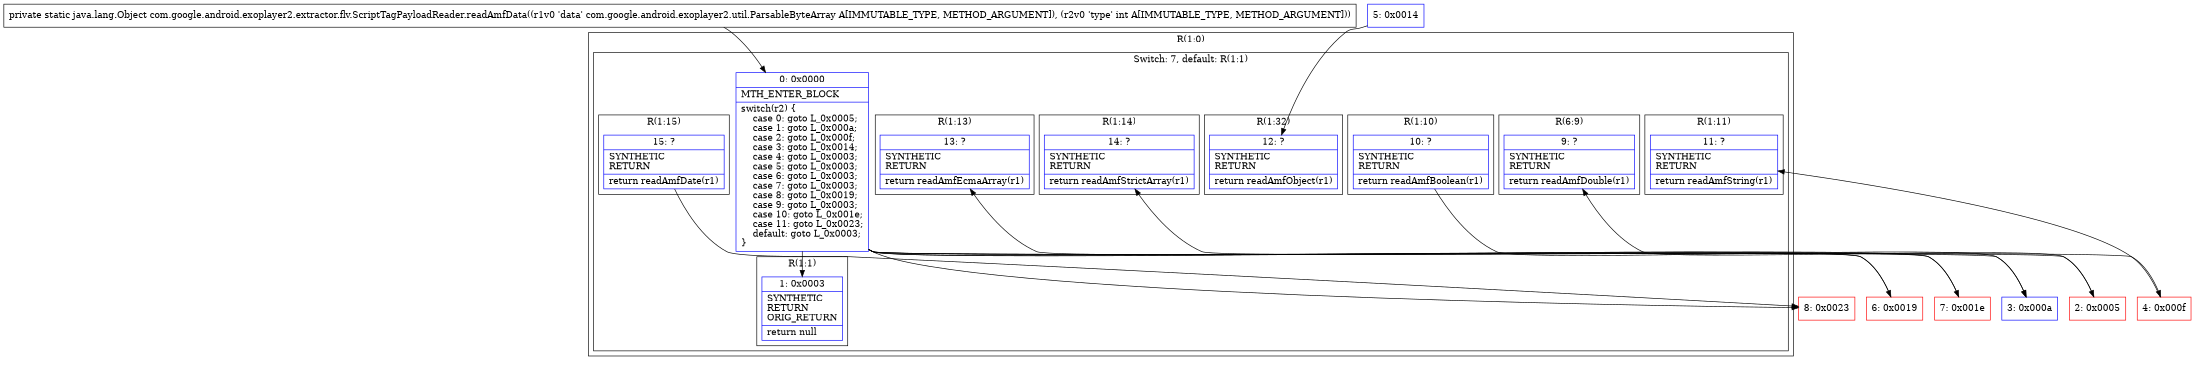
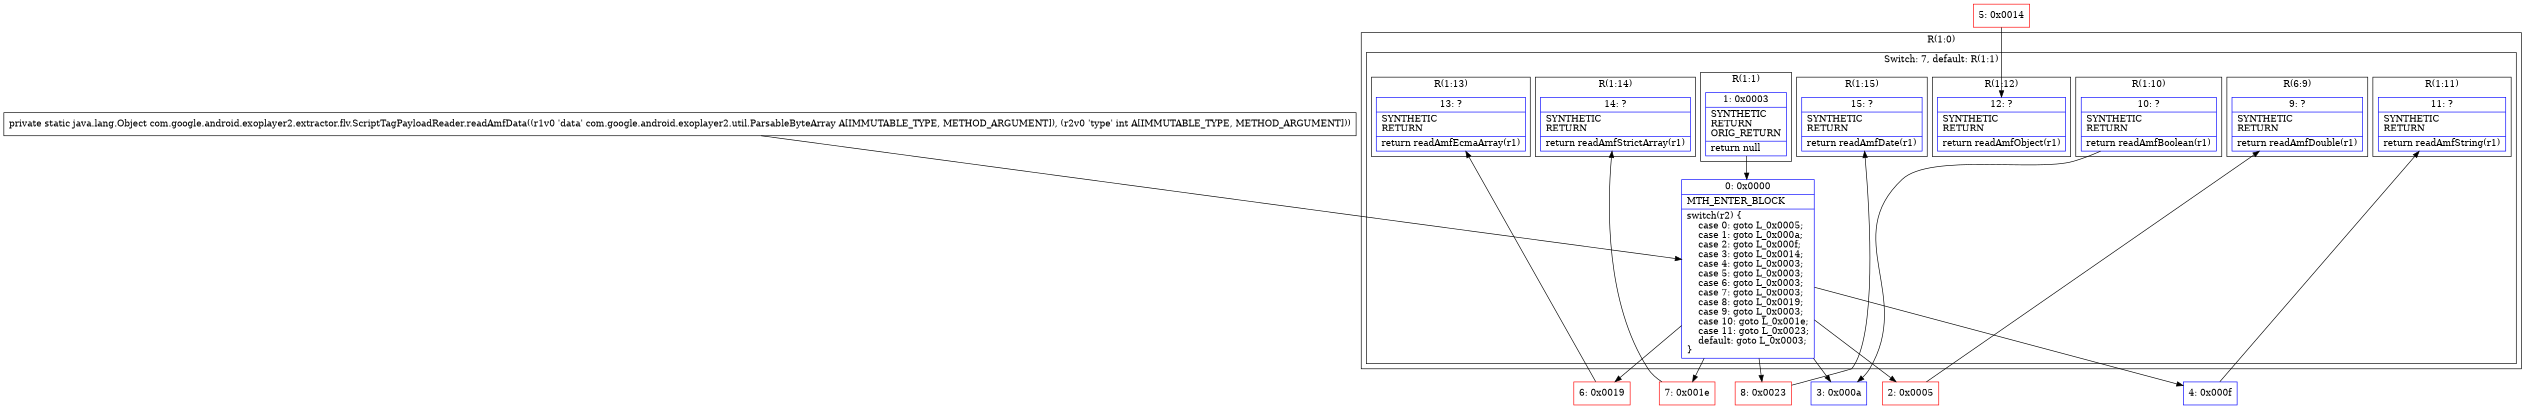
(1396, 16) -> (2002, 16)
(1274, 122) -> (2002, 85)
(802, 261) -> (1747, 165)
(1218, 275) -> (1869, 296)
(2164, 309) -> (2210, 393)
